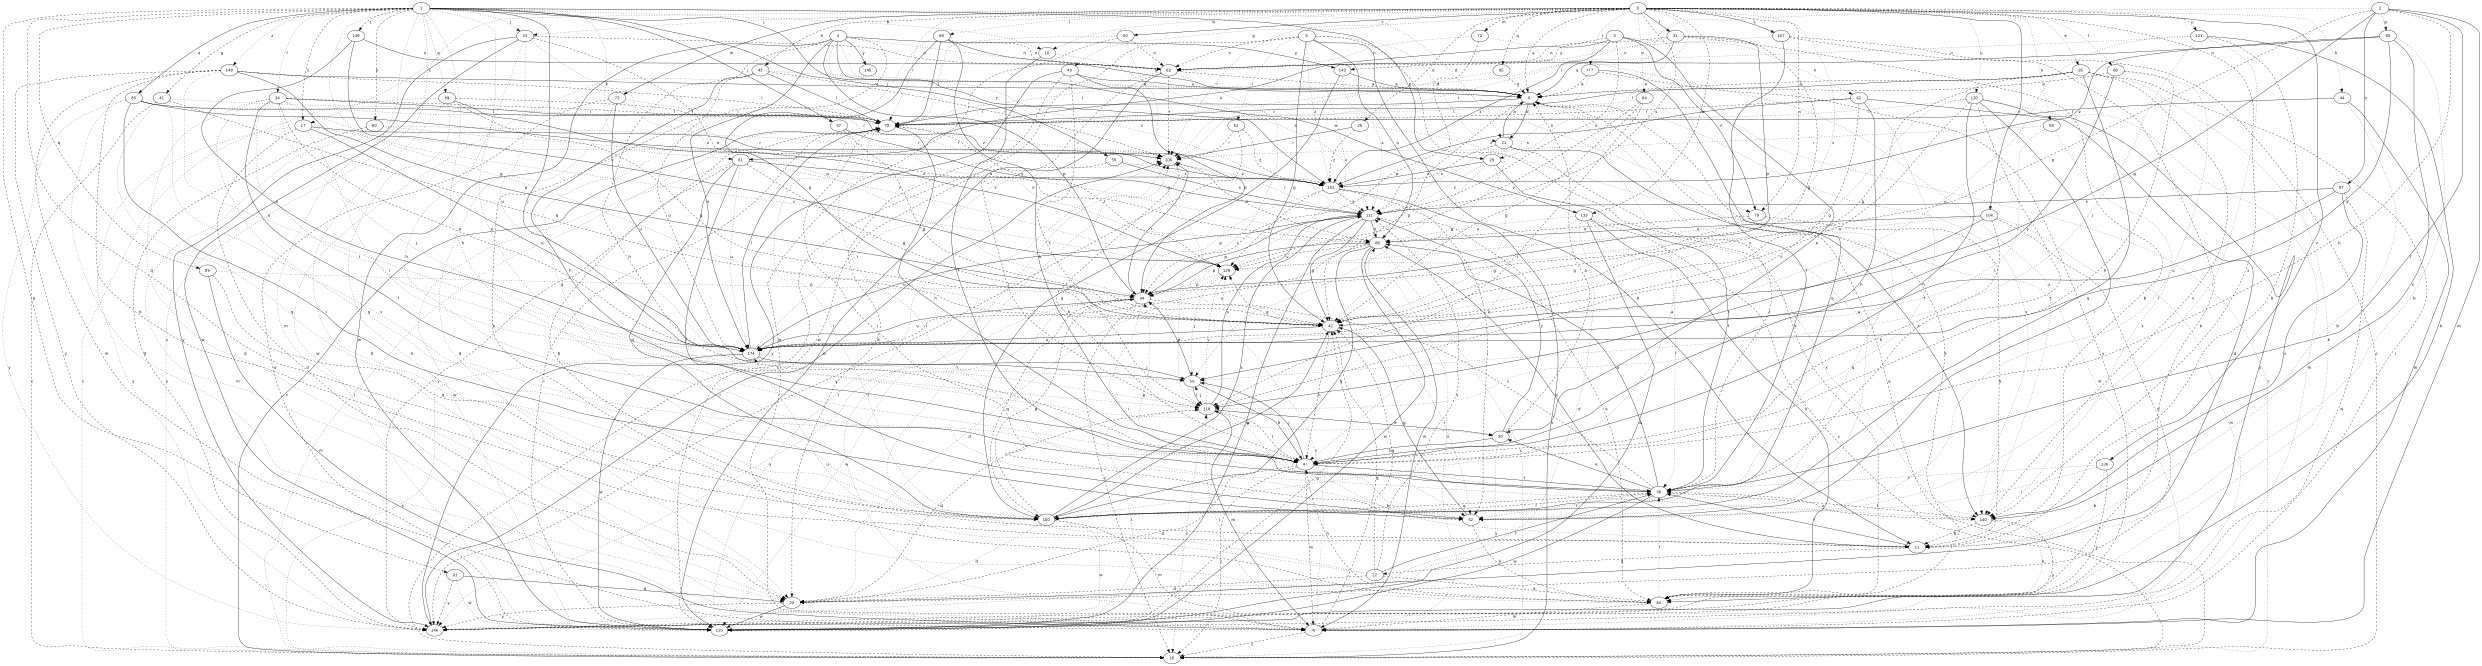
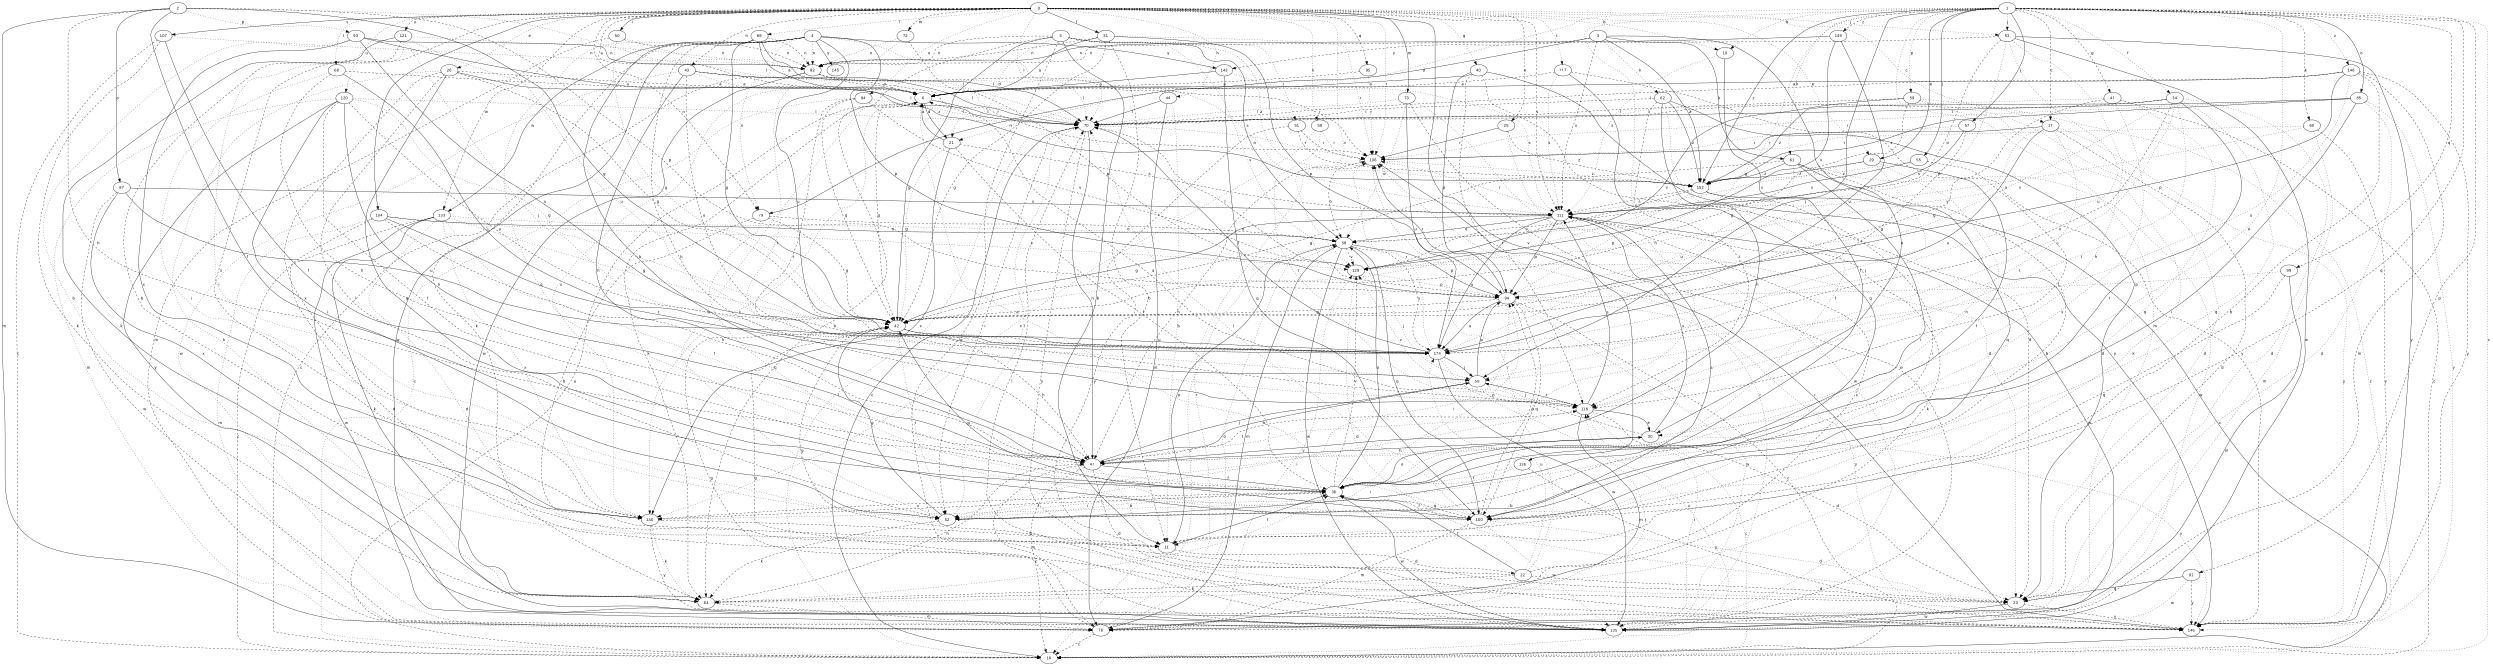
(2165, 600) -> (486, 368)
